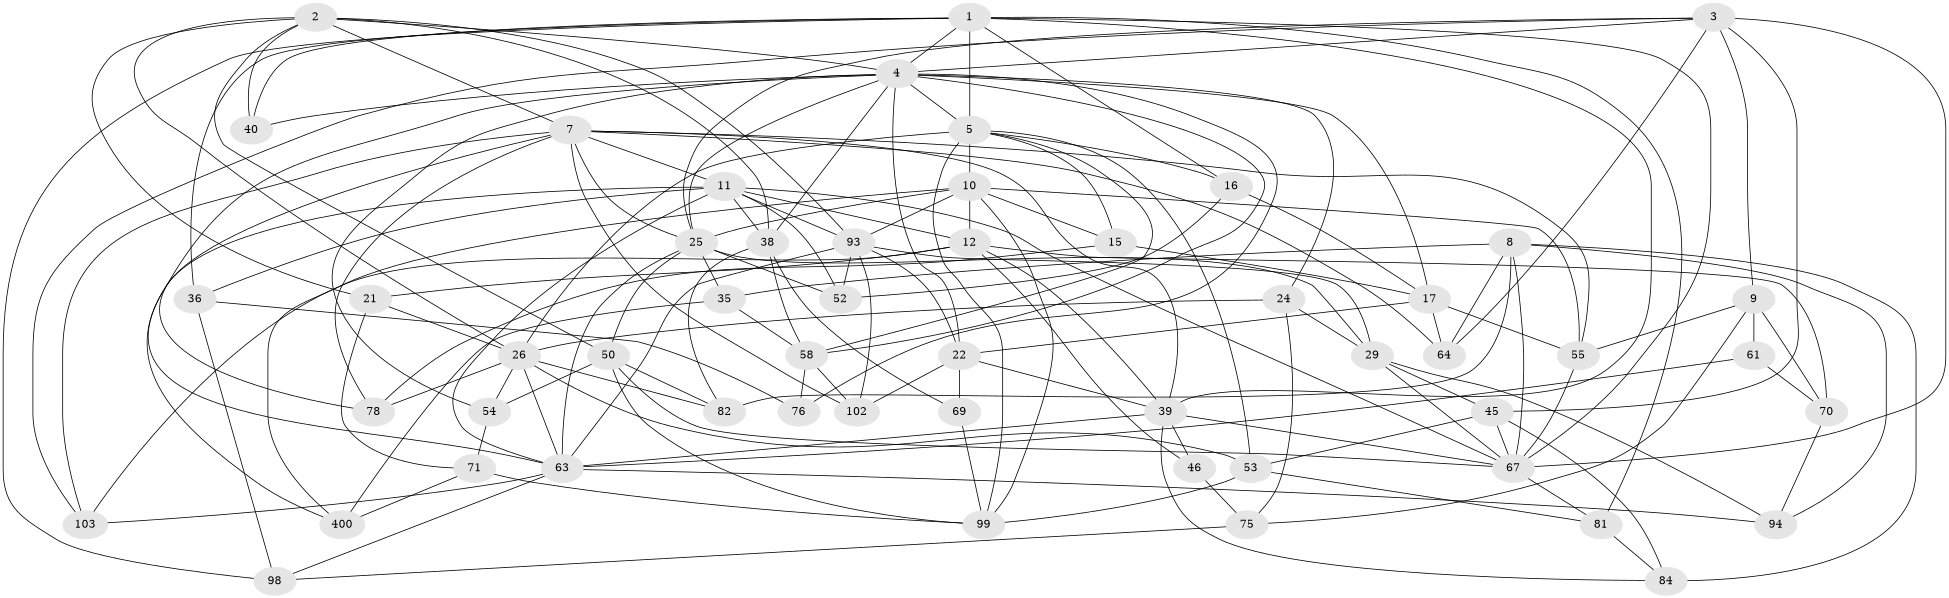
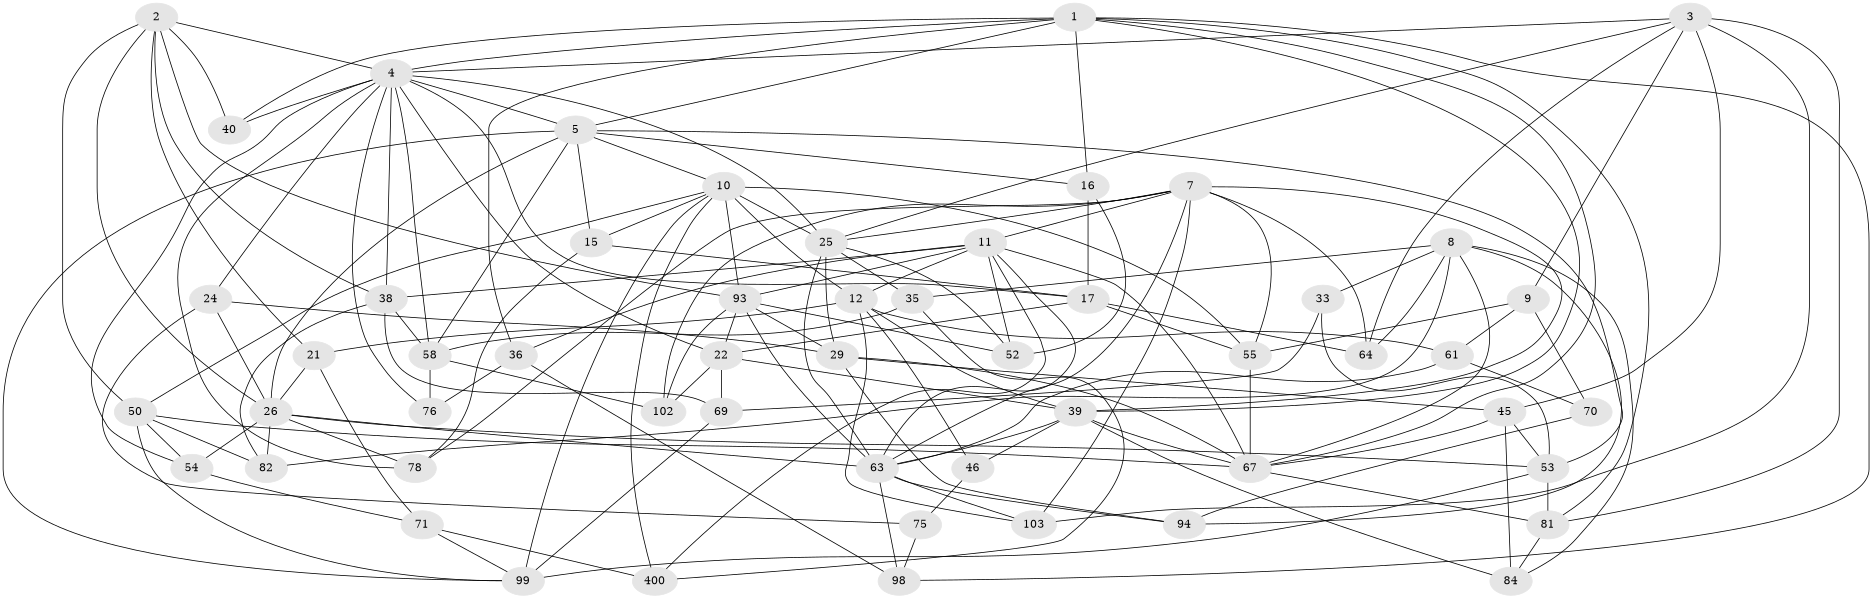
(443, 74) -> none
(1449, 264) -> (1138, 336)
(637, 290) -> (429, 261)
none -> (1323, 299)
(1946, 337) -> (1839, 325)
(1554, 479) -> none
